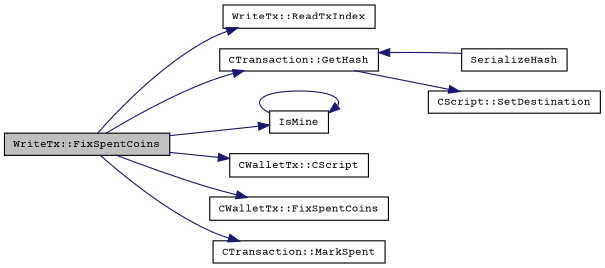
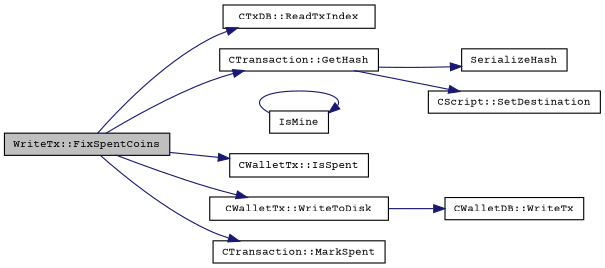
(299, 17) -> (299, 17)
(426, 53) -> (415, 67)
(214, 131) -> none
(299, 165) -> (299, 165)
(299, 209) -> (299, 209)
none -> (514, 209)
